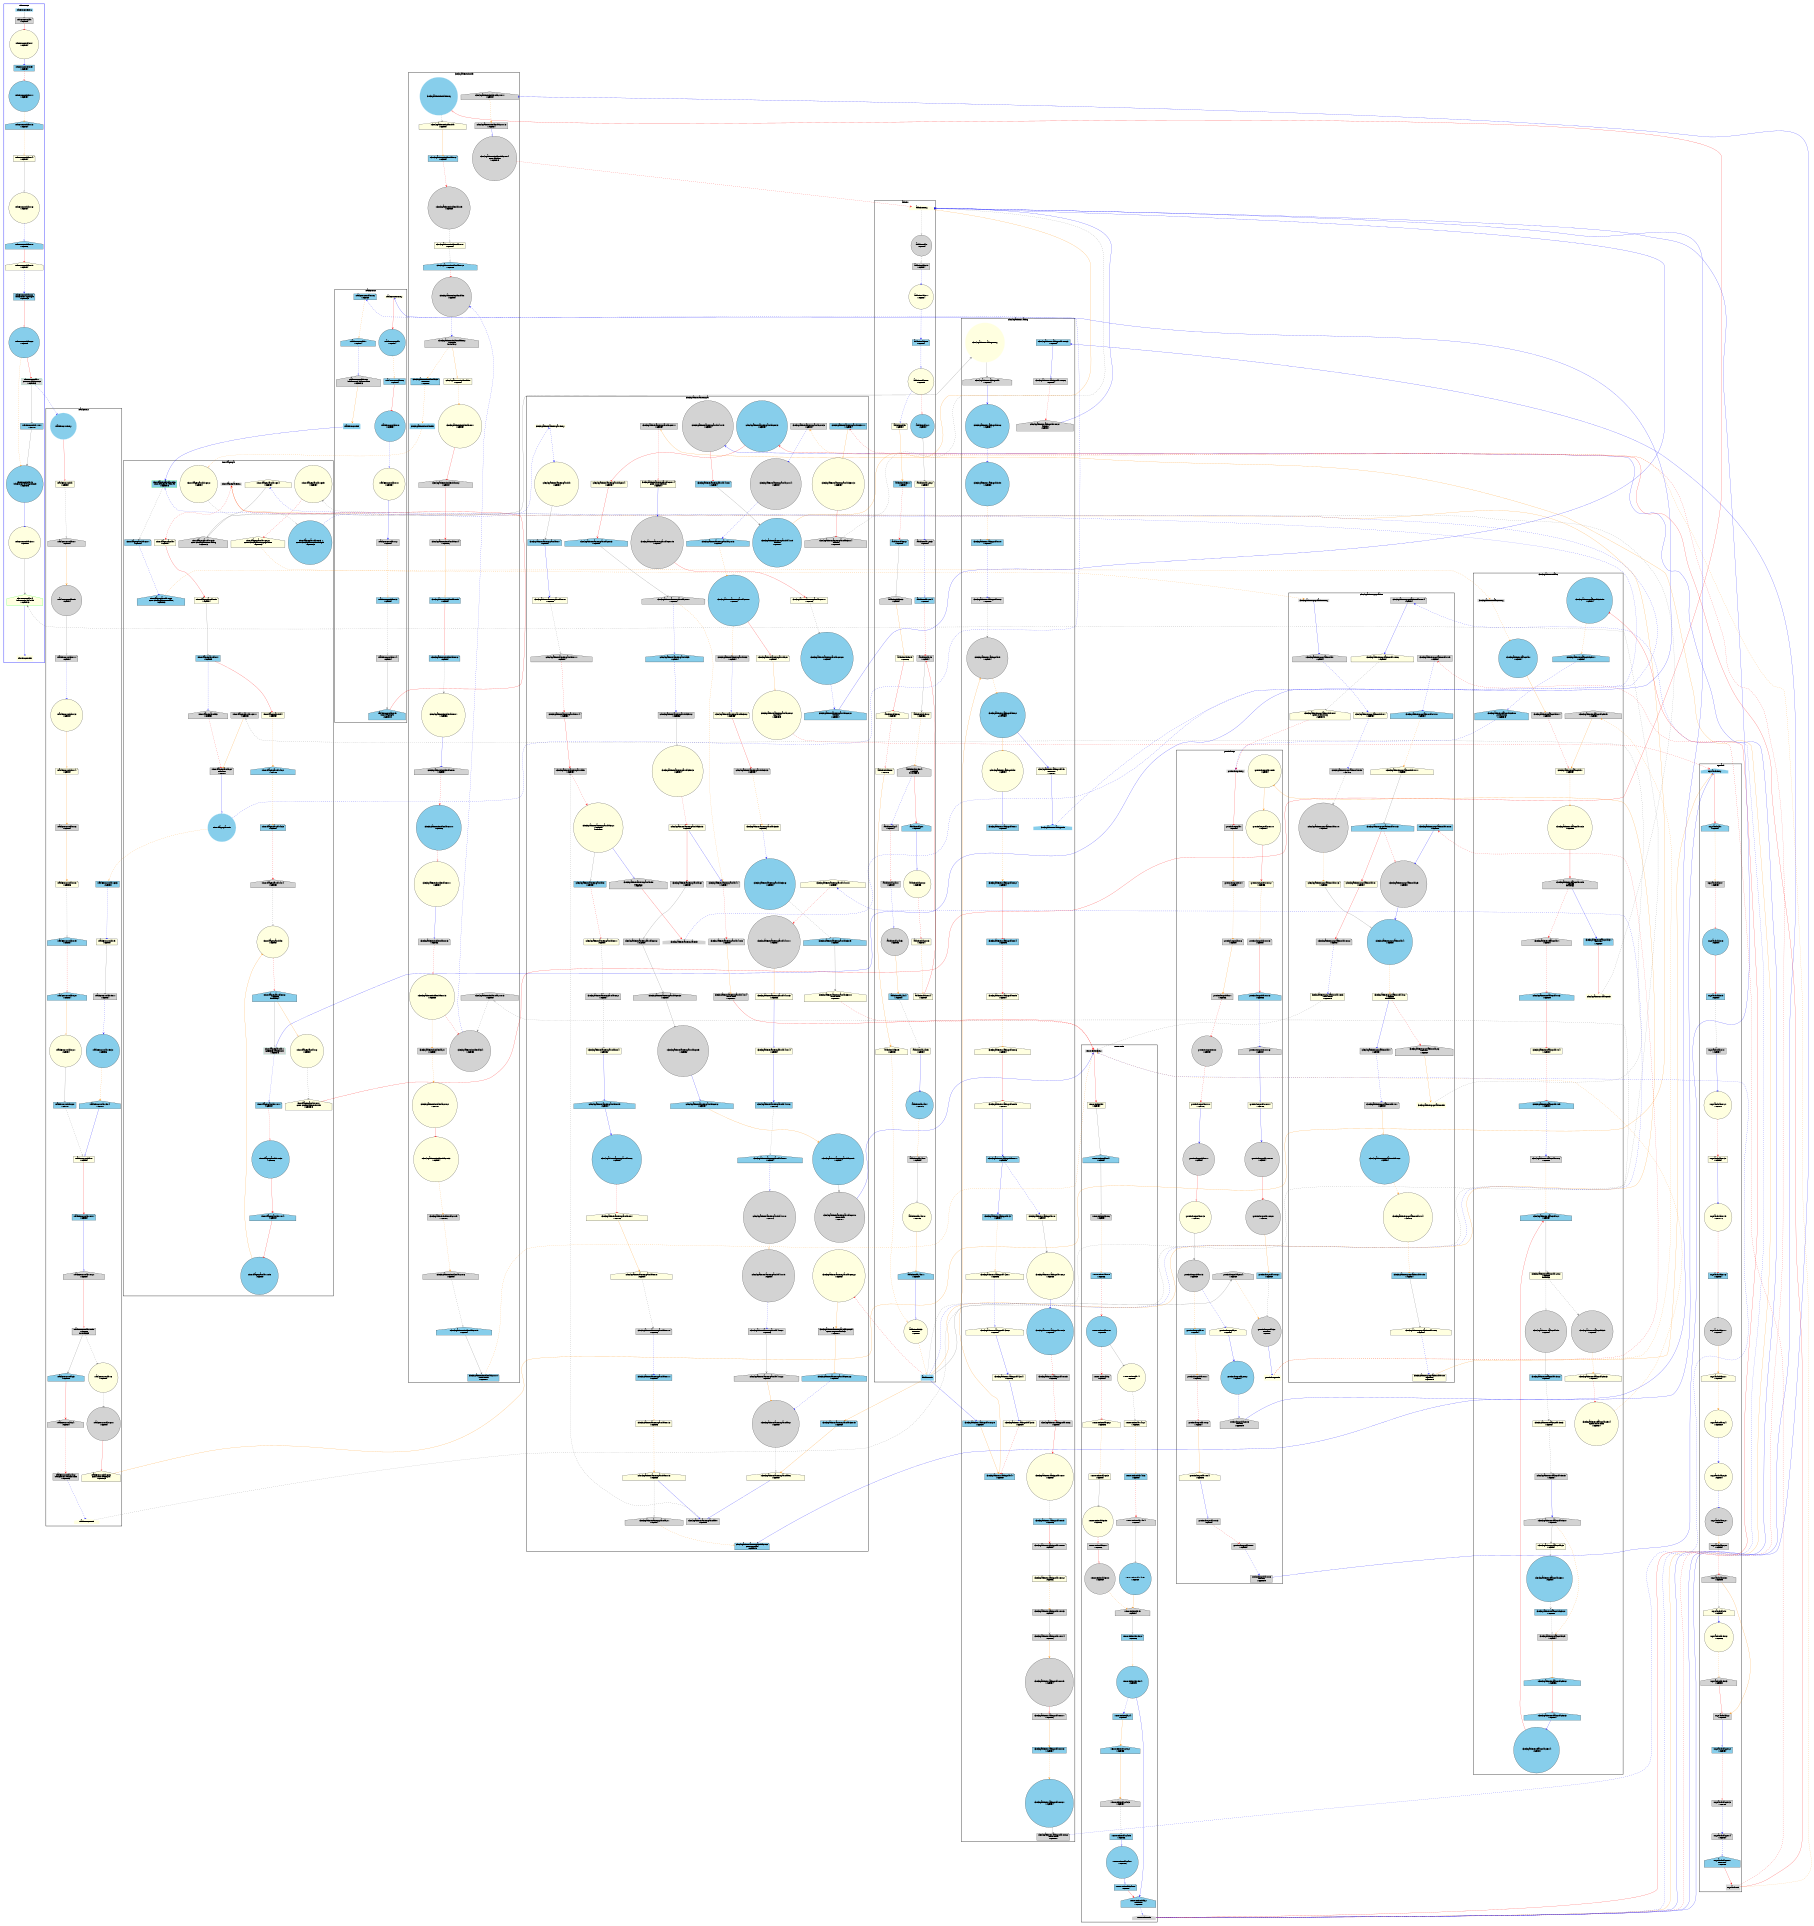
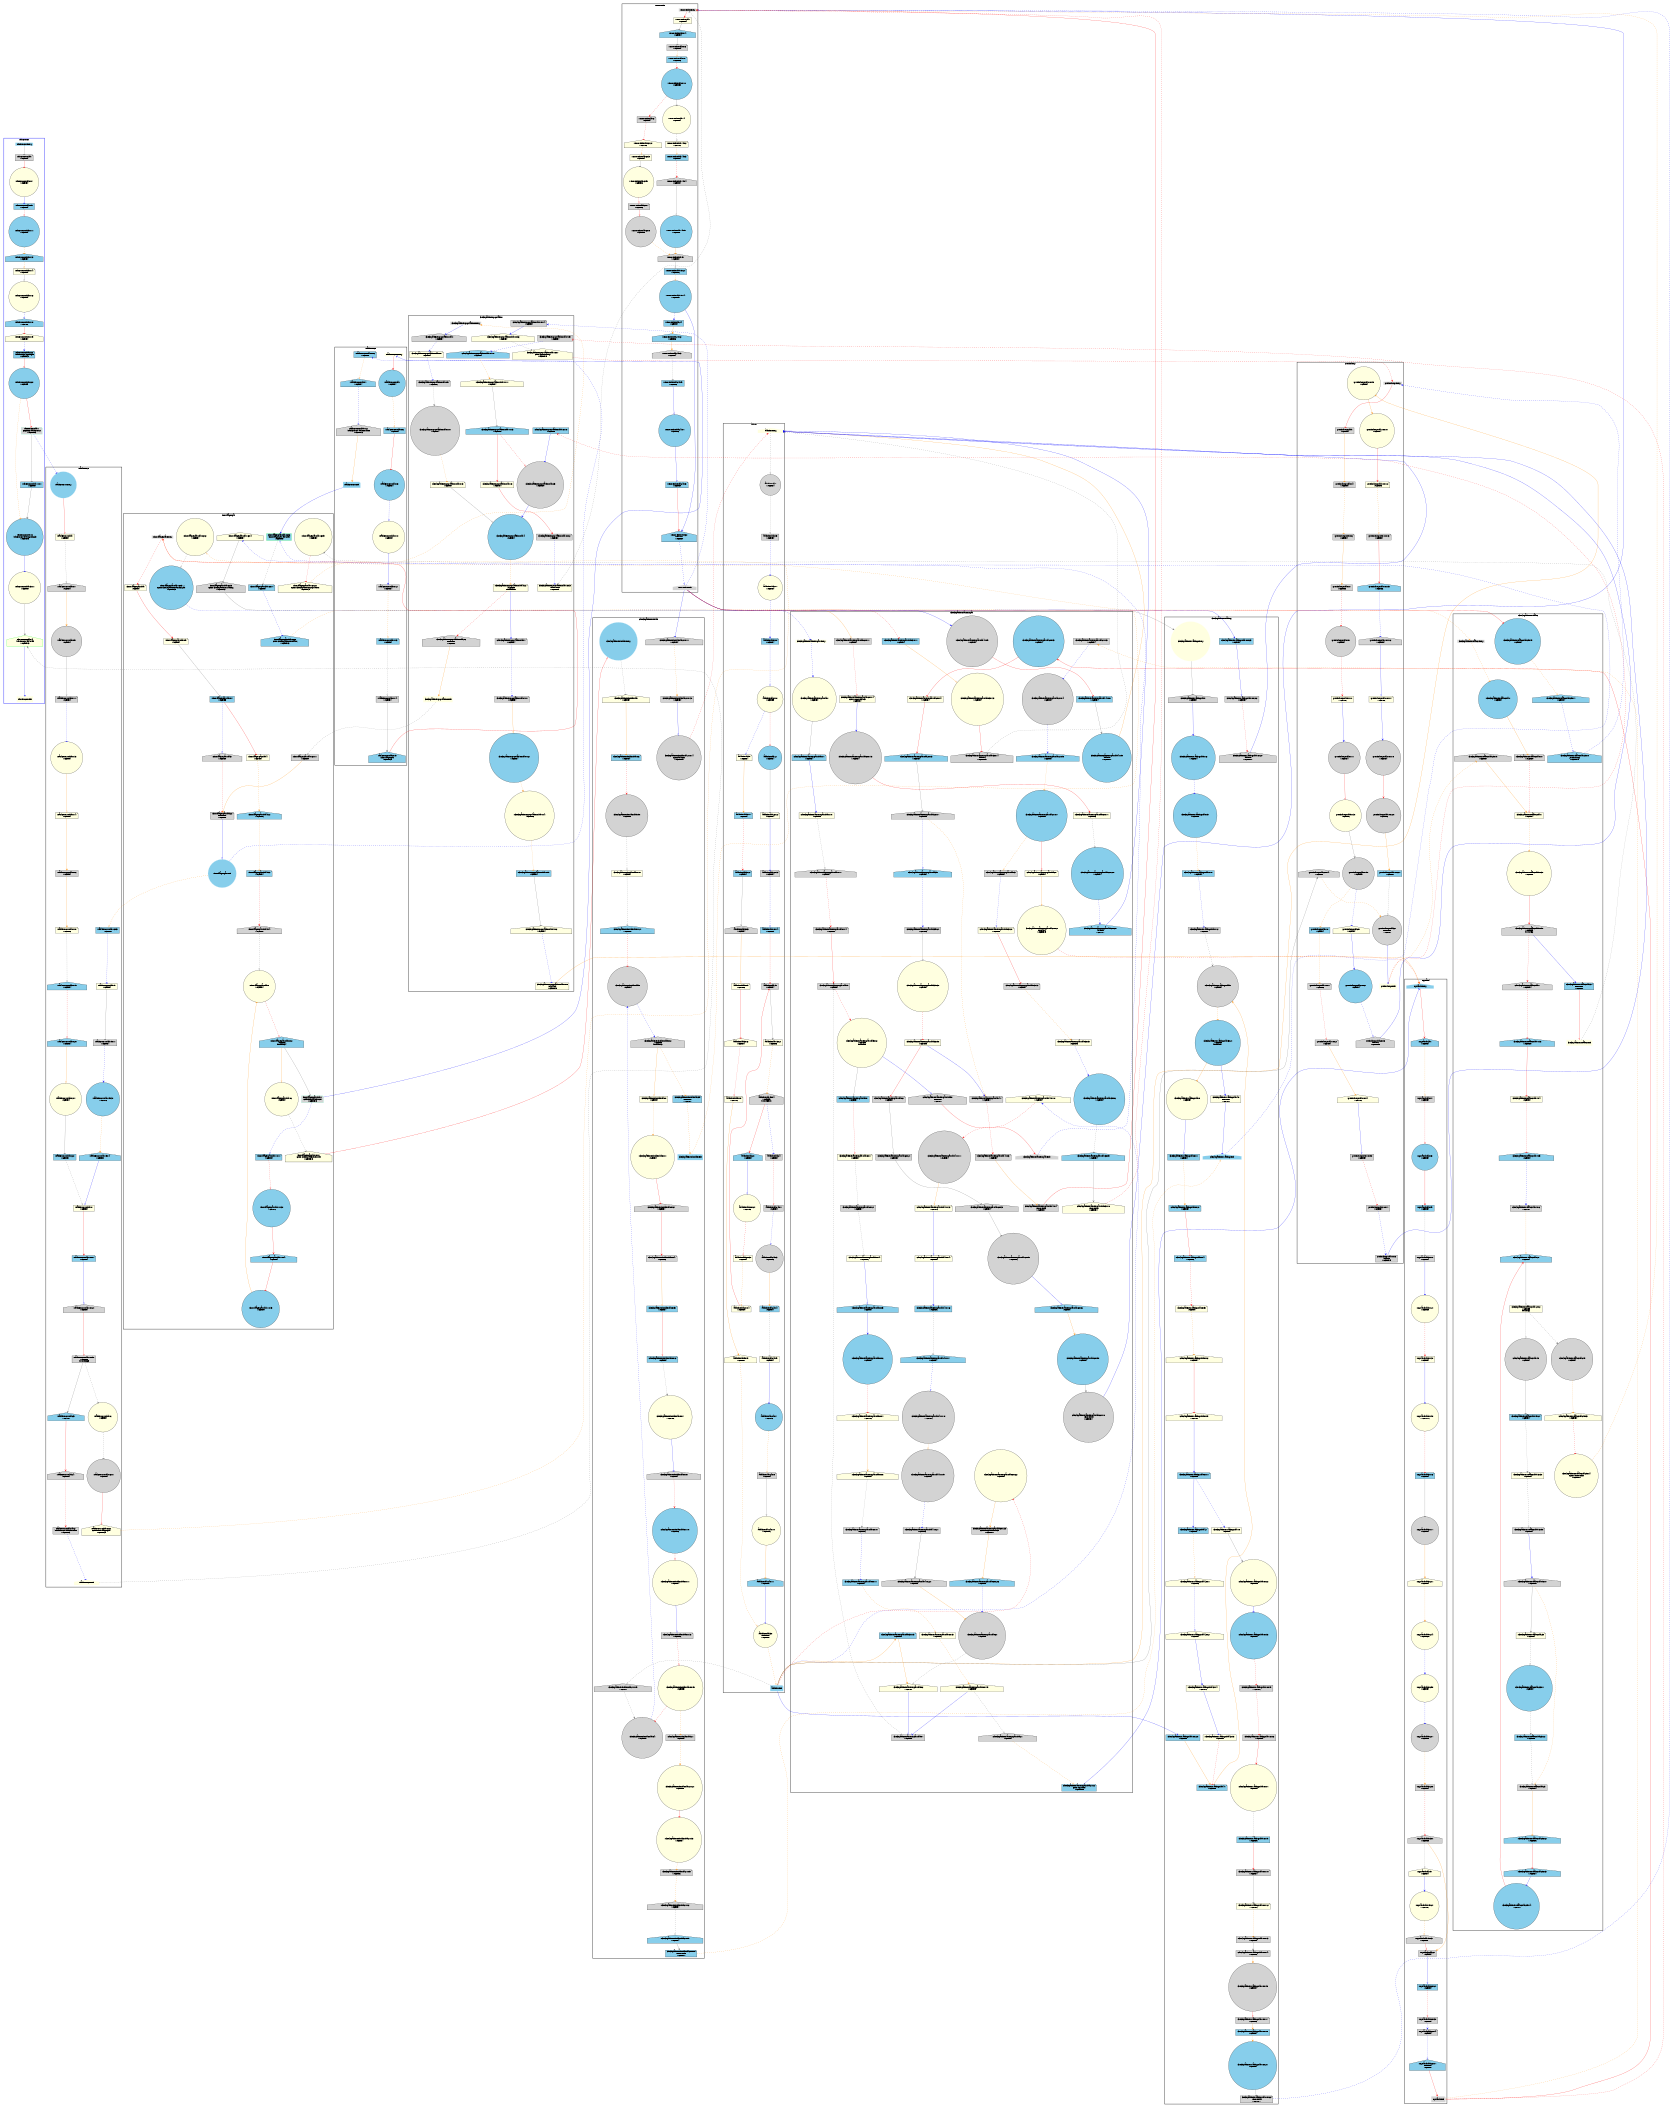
(1664, 1010) -> (708, 946)
(817, 1247) -> (1107, 1714)
